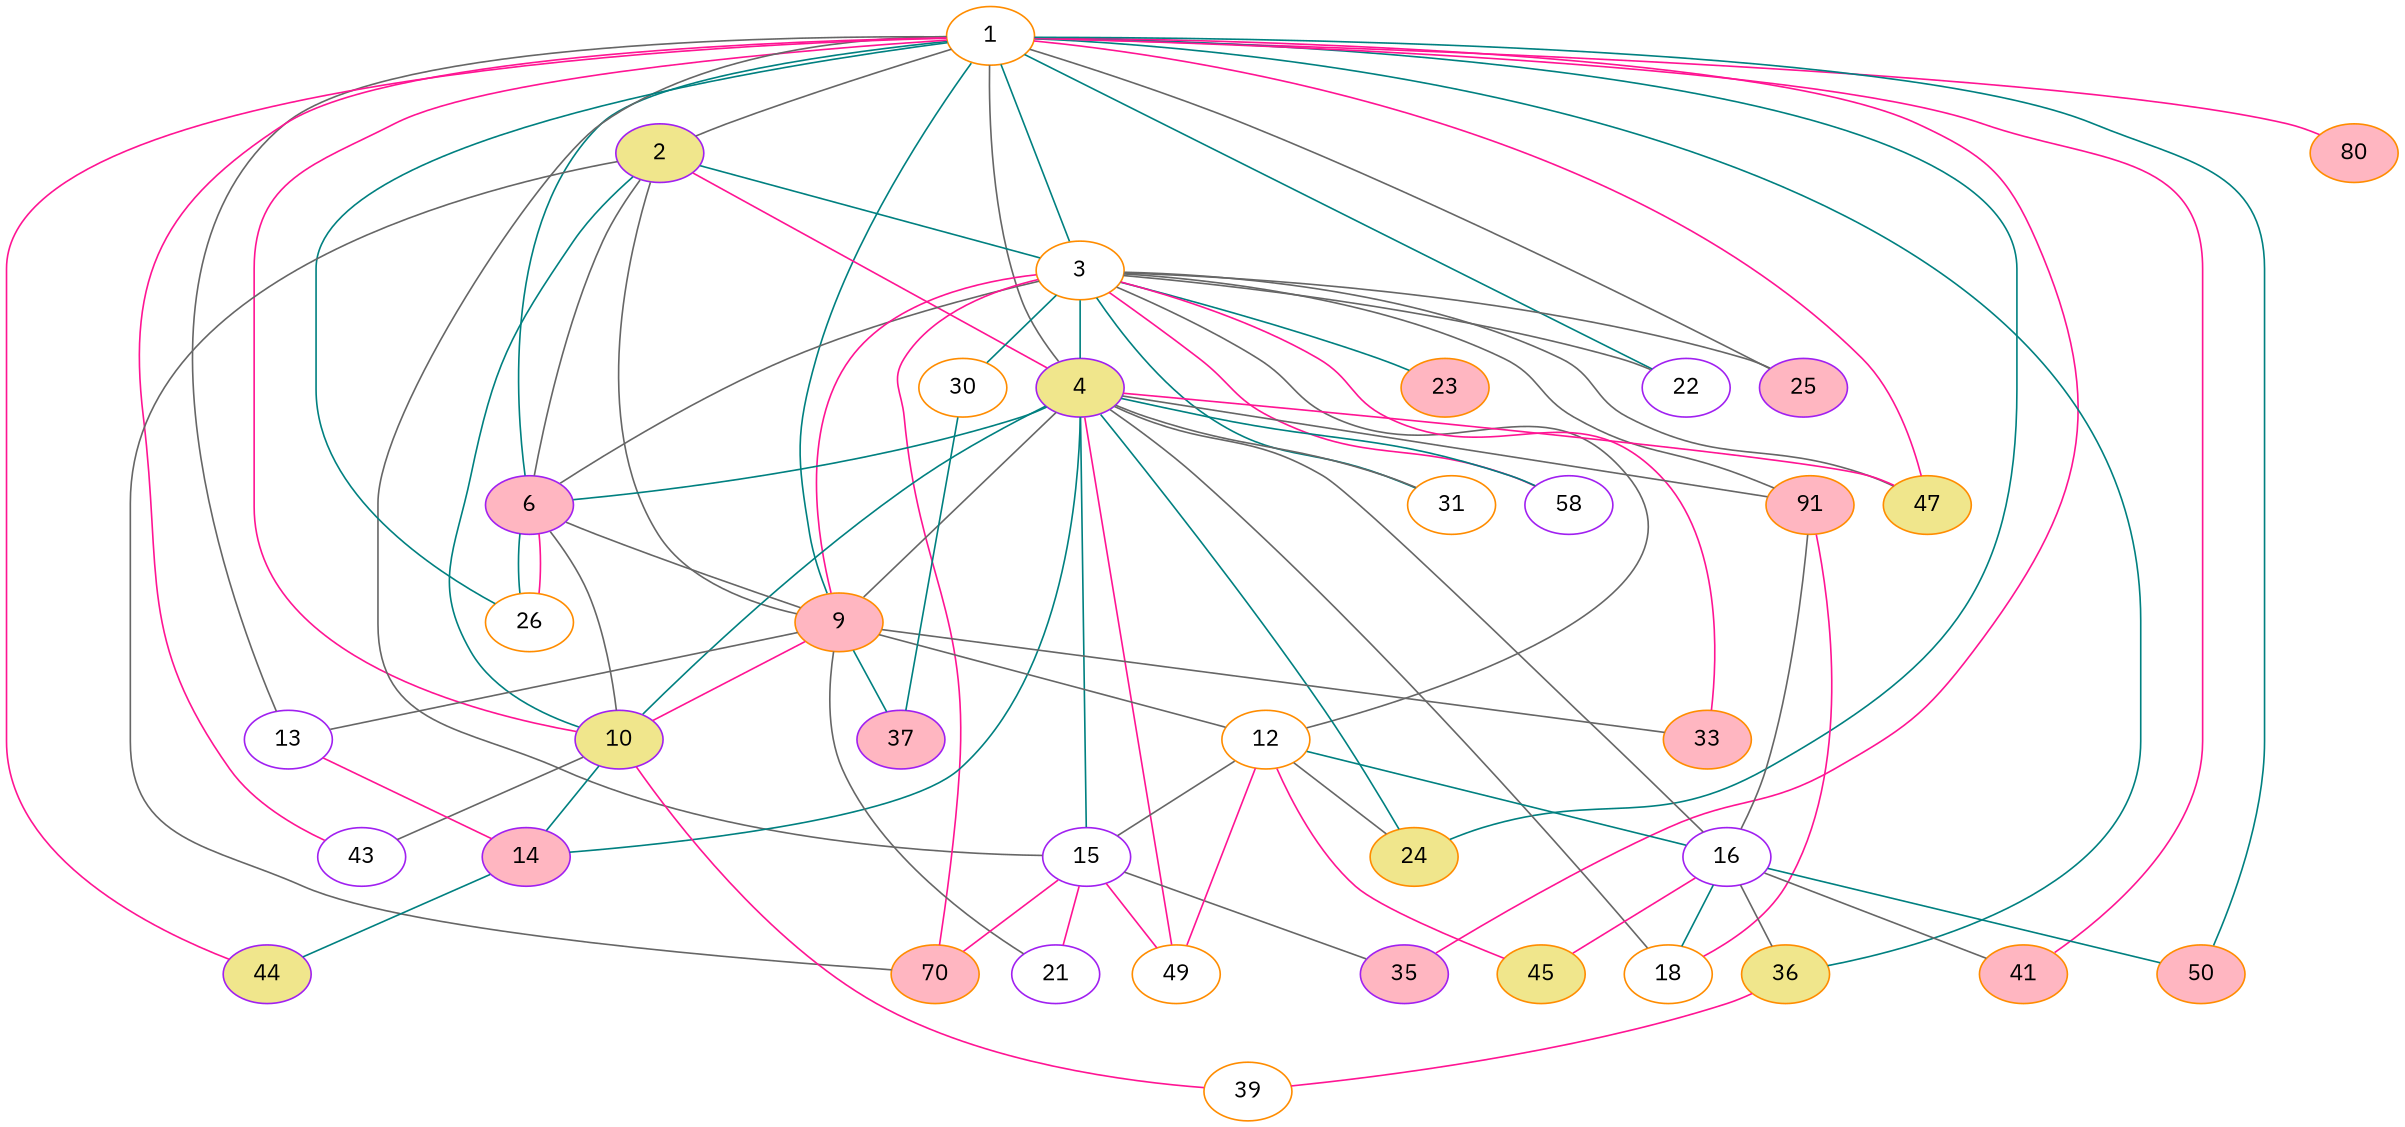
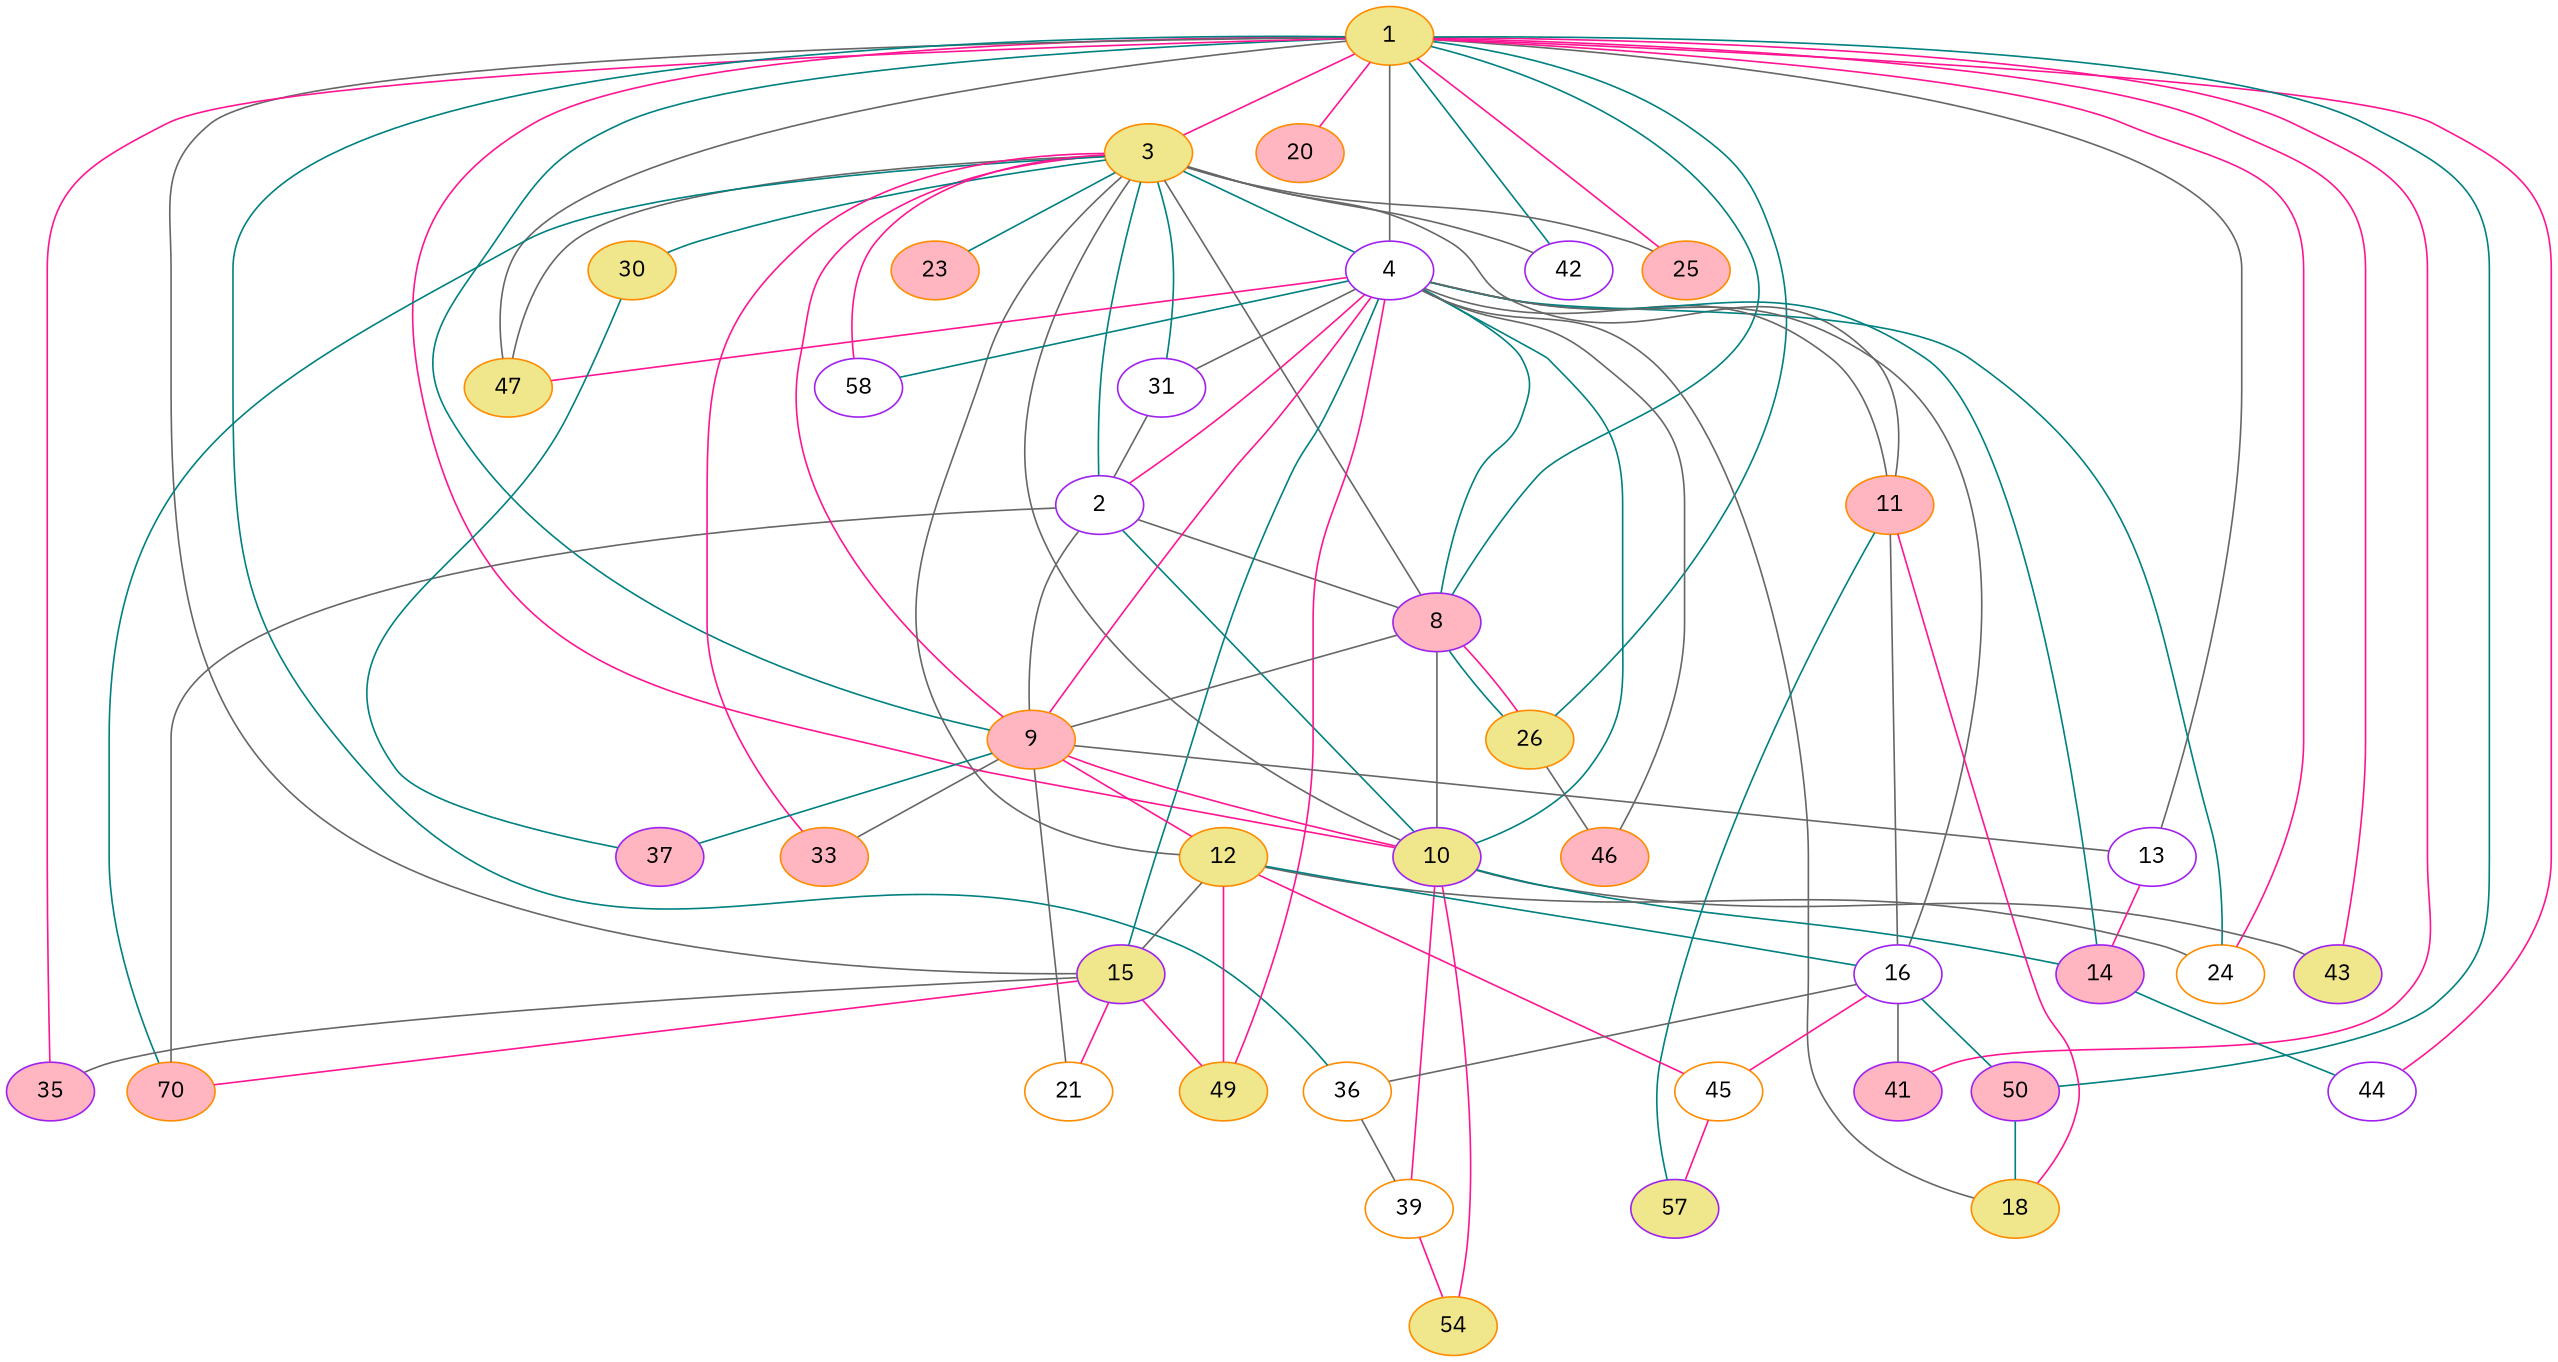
(991, 36) -> (1390, 36)
(823, 90) -> (1131, 446)
(660, 153) -> (1100, 505)
(1035, 153) -> (1269, 94)
(2354, 153) -> (1300, 153)
(1537, 158) -> (863, 111)
(1406, 193) -> (1539, 152)
(1991, 217) -> (2238, 168)
(1080, 270) -> (1149, 153)
(963, 388) -> (632, 270)
(1080, 388) -> (1390, 270)
(1686, 388) -> (1569, 270)
(1803, 388) -> (1686, 270)
(529, 505) -> (1437, 622)
(960, 505) -> (1207, 502)
(1452, 505) -> (1162, 388)
(1810, 505) -> (1890, 505)
none -> (1066, 579)
(940, 590) -> (335, 349)
(529, 622) -> (1530, 740)
(1052, 681) -> (1102, 783)
(1266, 740) -> (1224, 857)
(362, 857) -> (2338, 974)
(1087, 857) -> (1121, 974)
(1414, 857) -> (2221, 974)
none -> (1605, 857)
(1698, 916) -> (2015, 1150)
(267, 974) -> (2372, 1092)
(1056, 974) -> (1069, 1092)
(1176, 974) -> (1224, 1092)
(1541, 974) -> (1719, 1092)
(1668, 974) -> (2015, 1209)
(1786, 974) -> (1347, 1092)
(2023, 974) -> (1898, 1092)
(2201, 974) -> (2015, 1092)
(1524, 1053) -> (1378, 1150)
none -> (1675, 1209)
none -> (1453, 1326)
